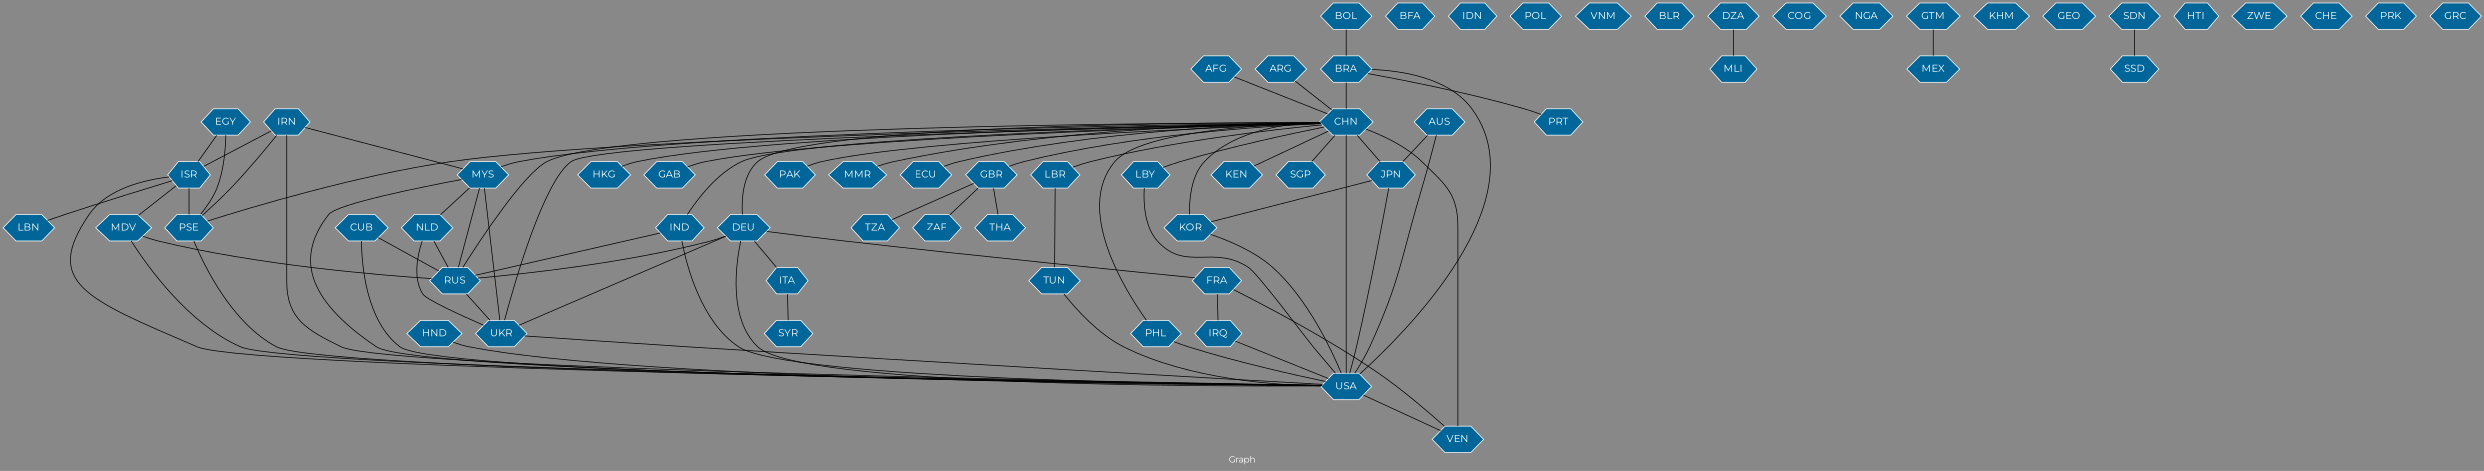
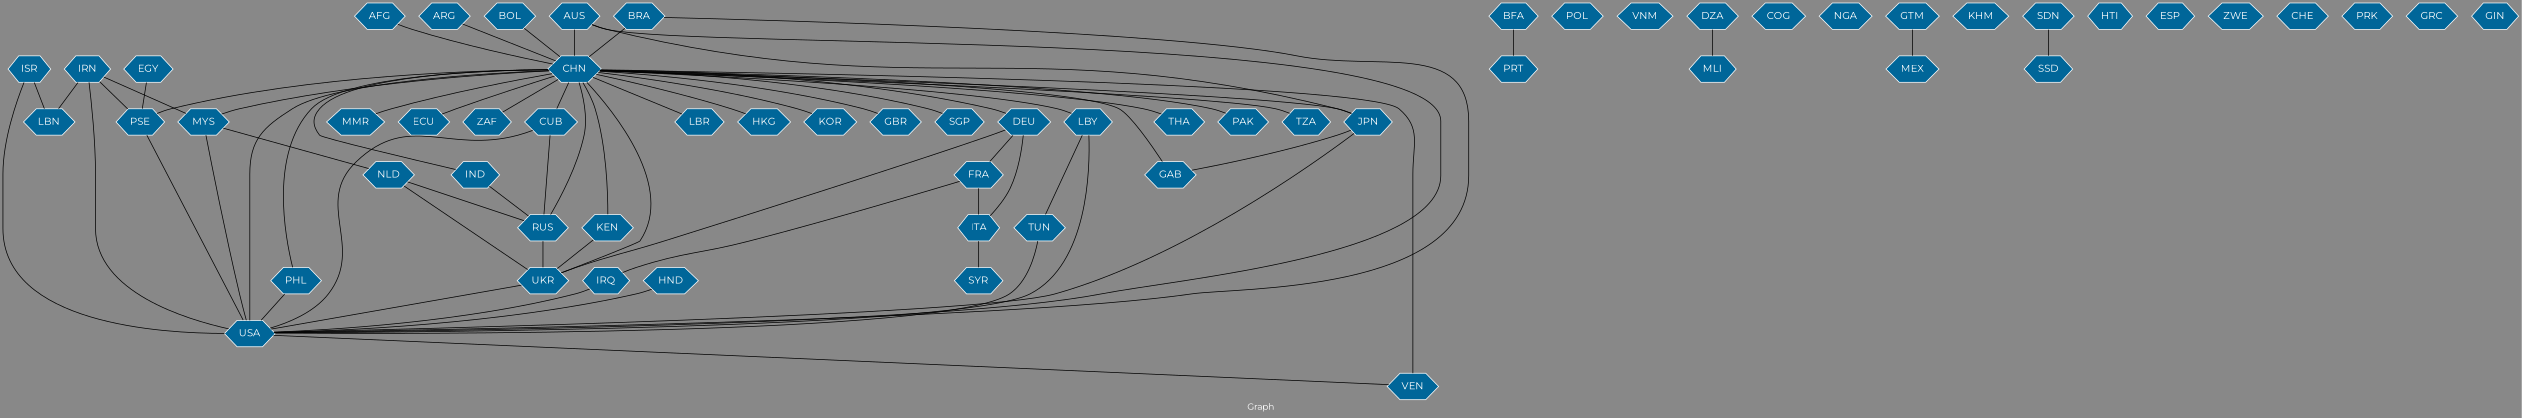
(1473, 16) -> none
(1670, 16) -> none
(2069, 16) -> none
none -> (2170, 16)
none -> (2495, 16)
none -> (575, 43)
(1346, 43) -> (542, 43)
(1464, 93) -> (1514, 43)
none -> (563, 96)
(207, 148) -> none
(238, 149) -> (68, 96)
(189, 201) -> none
(933, 201) -> (945, 85)
(996, 201) -> (882, 84)
(1291, 201) -> (1272, 153)
(964, 202) -> (530, 96)
(124, 228) -> none
(469, 228) -> none
(1055, 228) -> (1064, 175)
(492, 254) -> (575, 254)
(603, 263) -> none
(1292, 288) -> none
(1338, 347) -> (979, 201)
(967, 376) -> none
(982, 380) -> none
